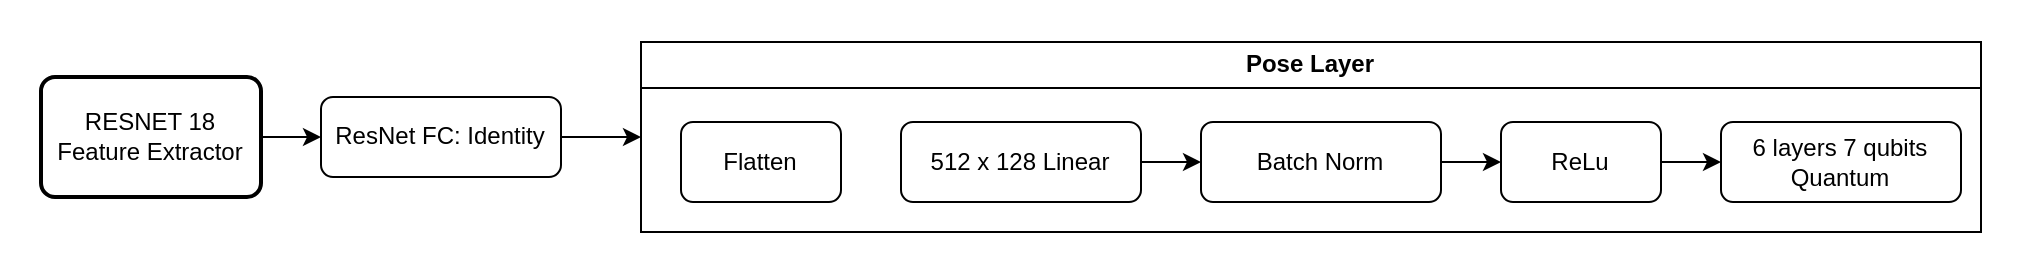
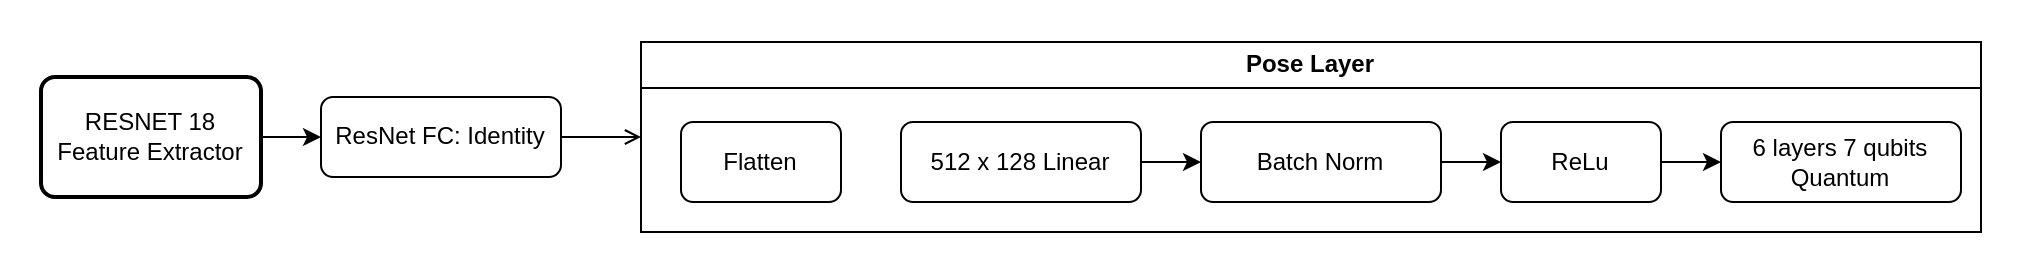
(626, 137) -> (628, 137)
